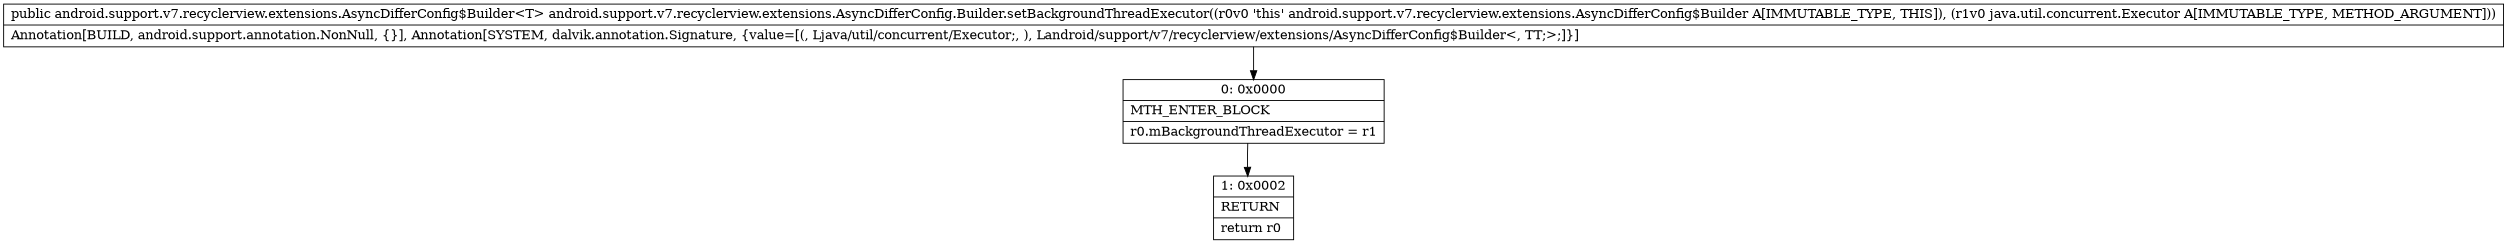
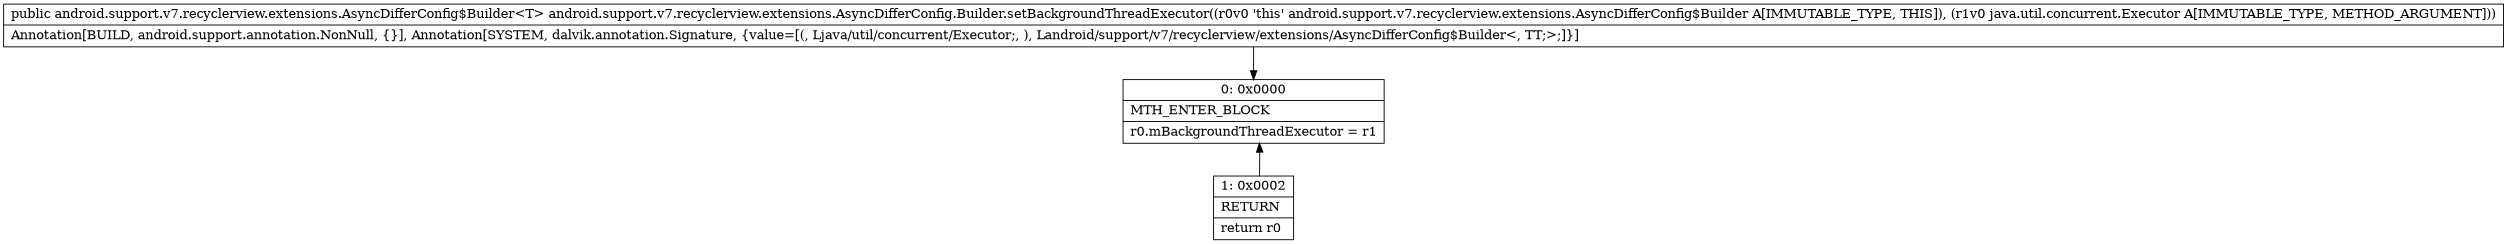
(1248, 155) -> (1260, 164)
